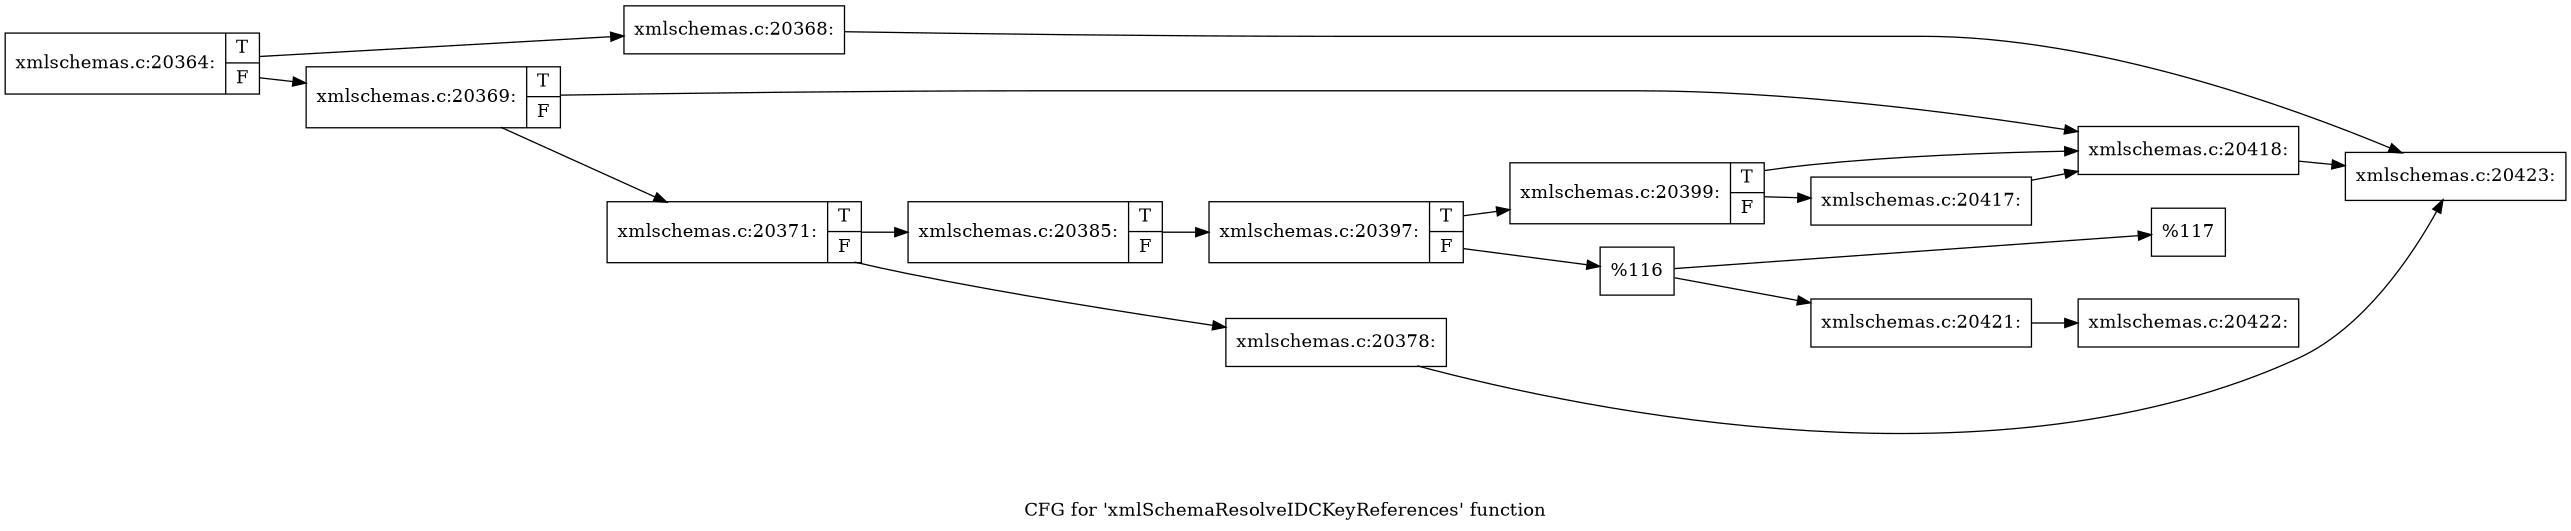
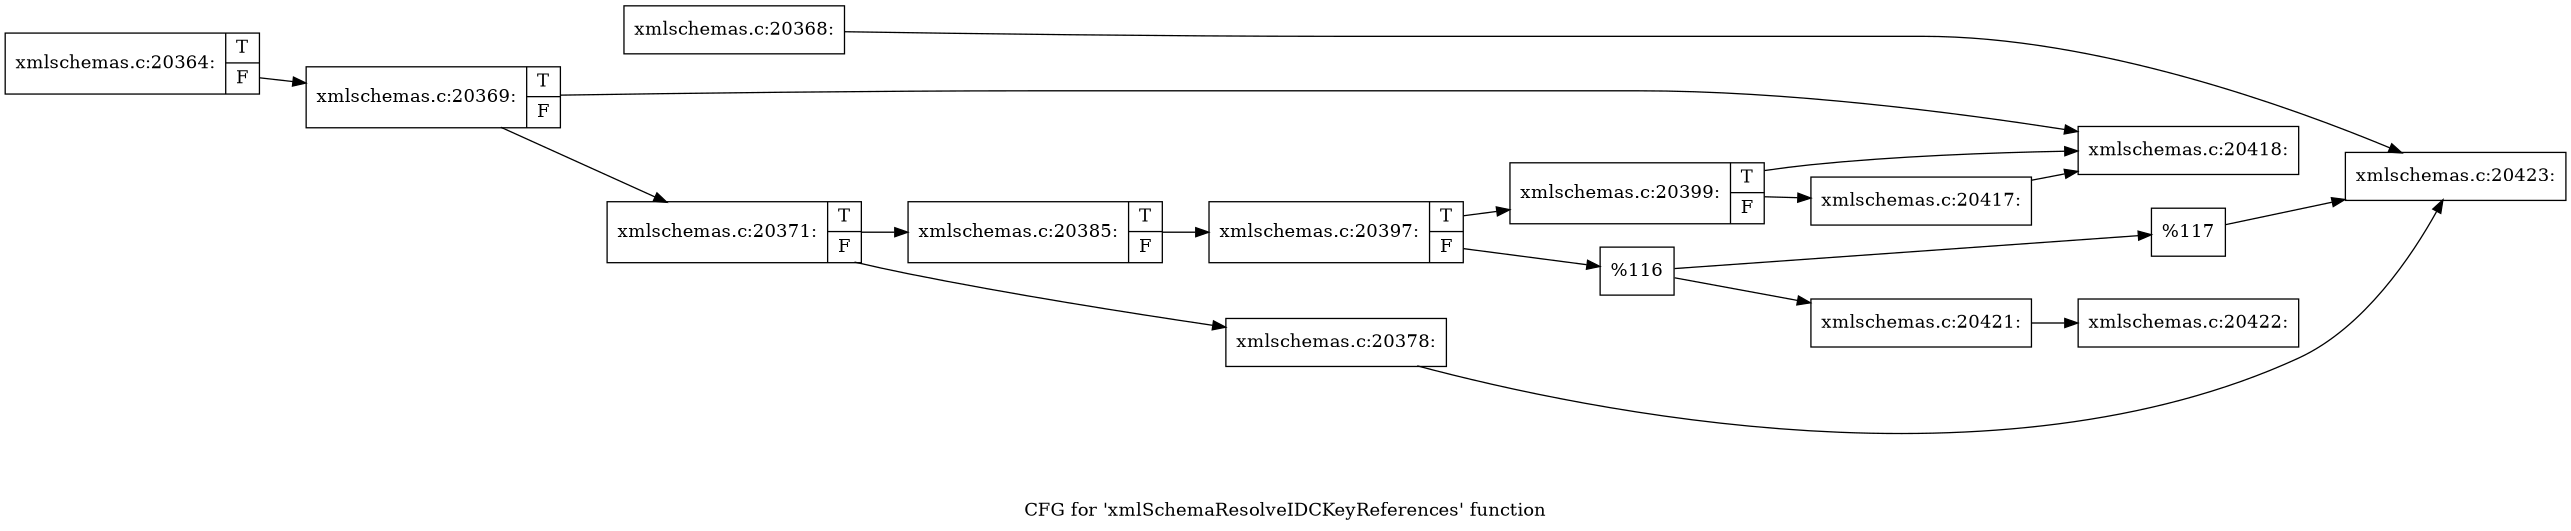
(435, 47) -> none
(2315, 163) -> (2279, 213)
